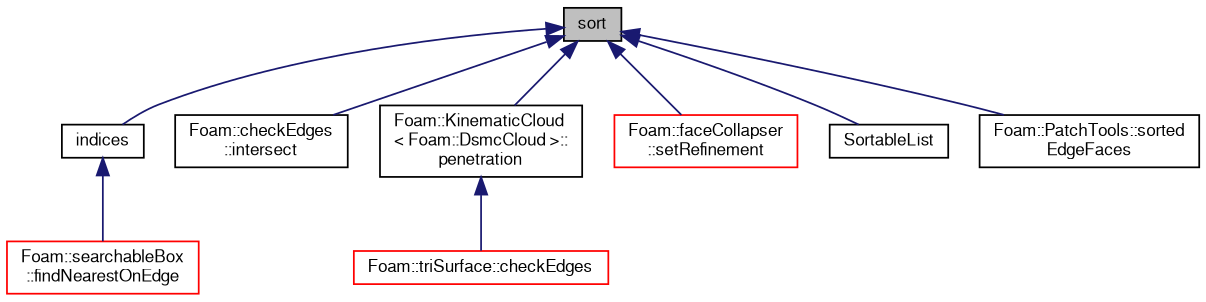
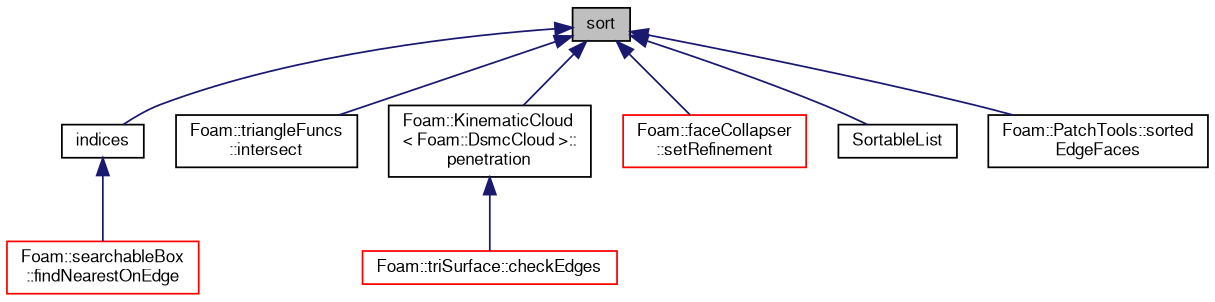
(261, 141) -> (267, 141)
